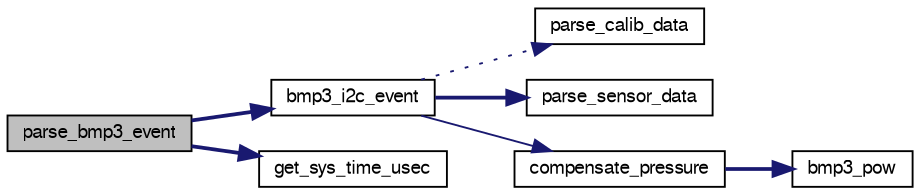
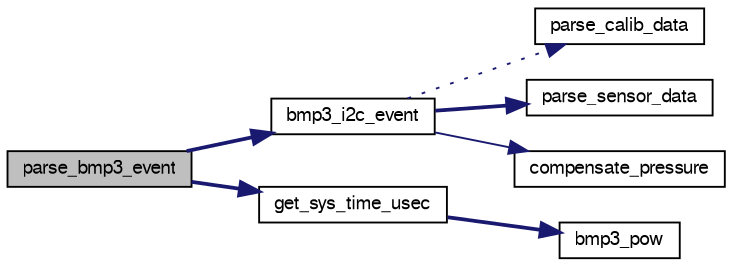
(749, 169) -> (494, 224)
